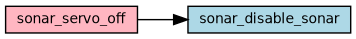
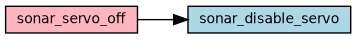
(269, 20) -> (269, 20)
